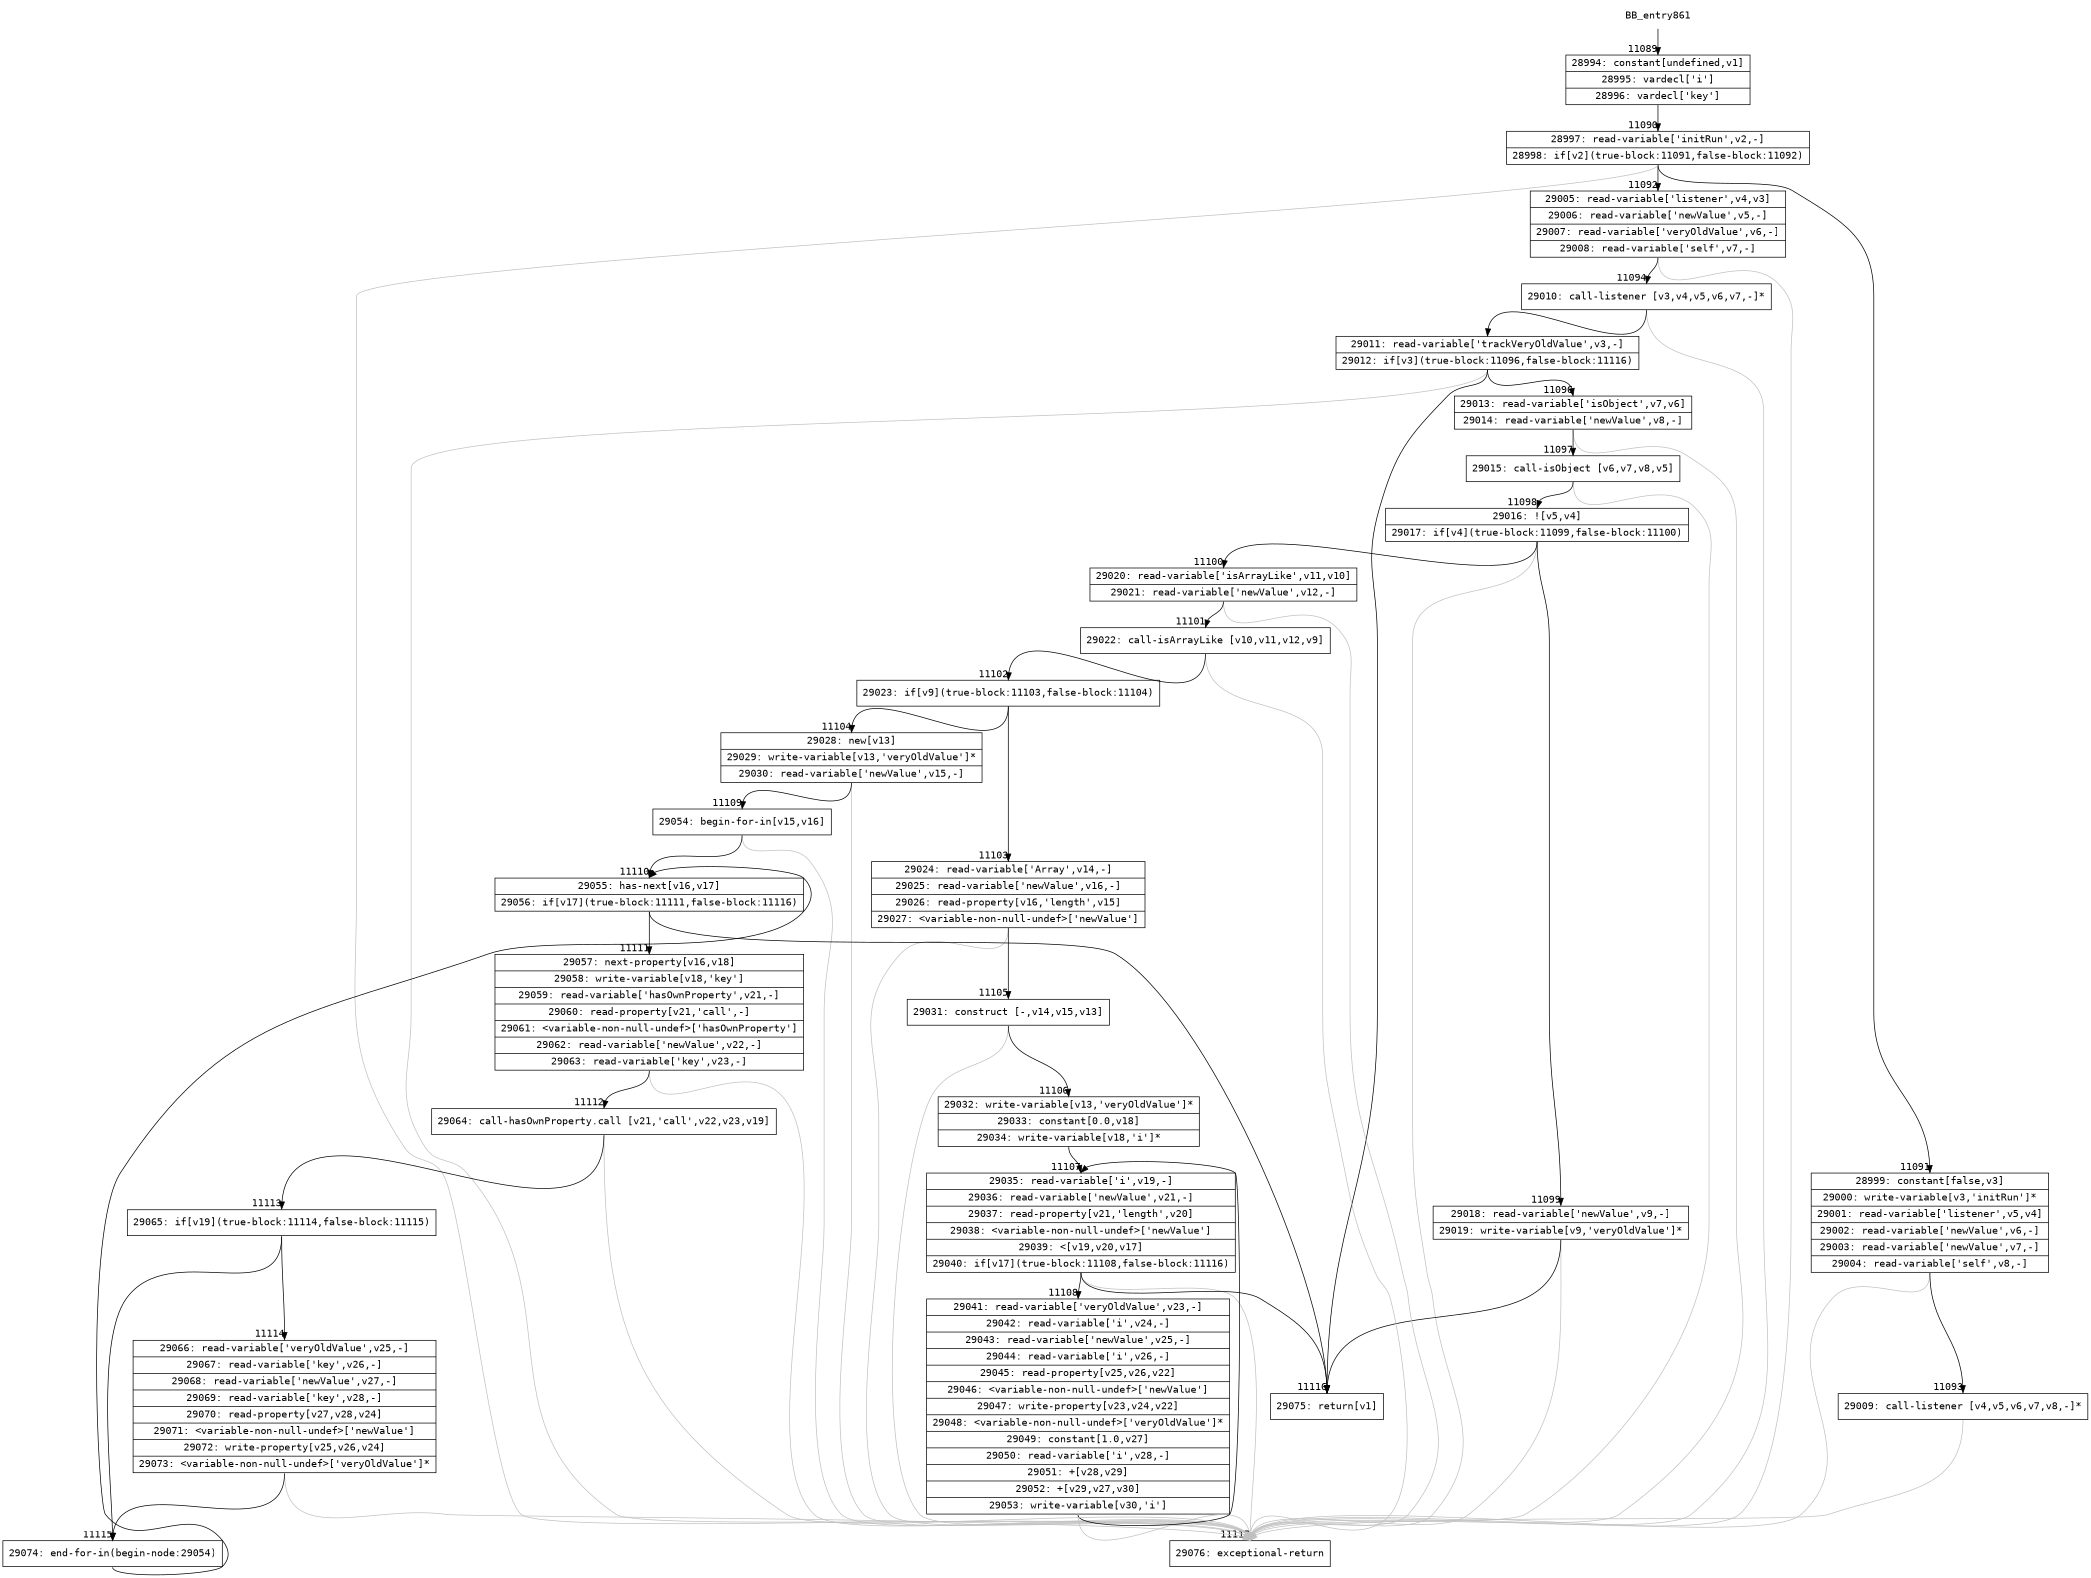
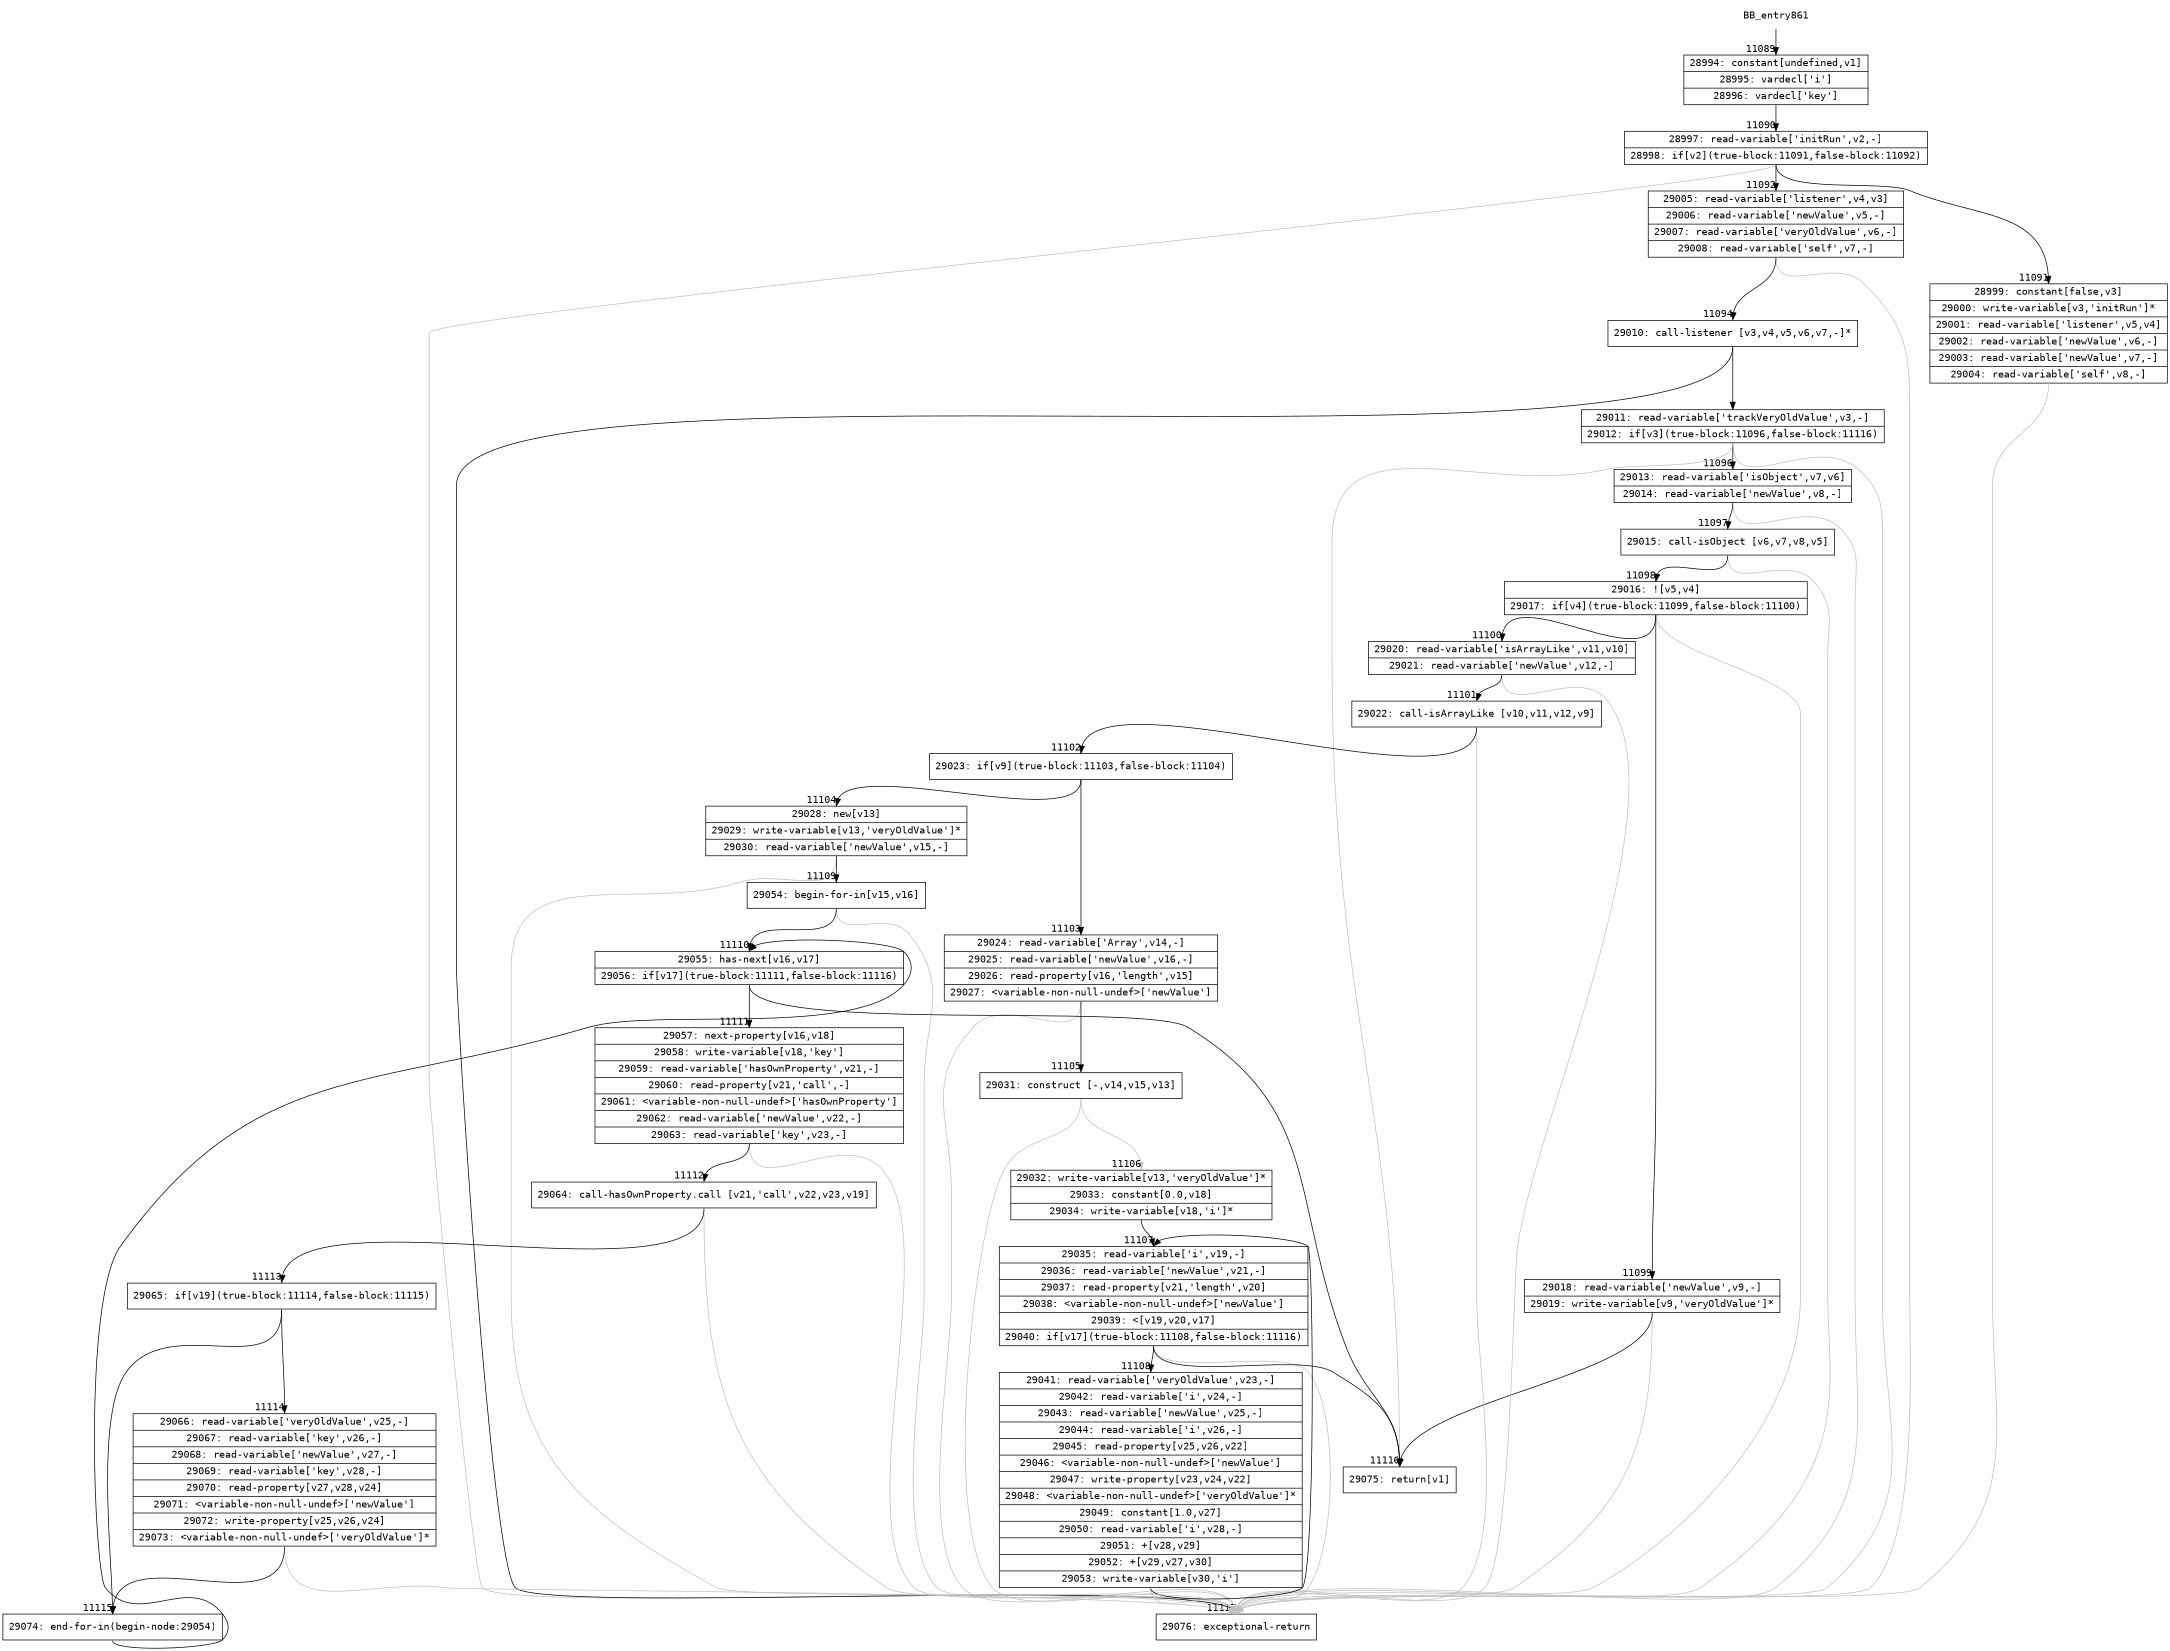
(1377, 856) -> (1335, 775)
(1035, 1060) -> (1108, 1133)
(1764, 1111) -> (456, 744)
(1963, 1407) -> none
